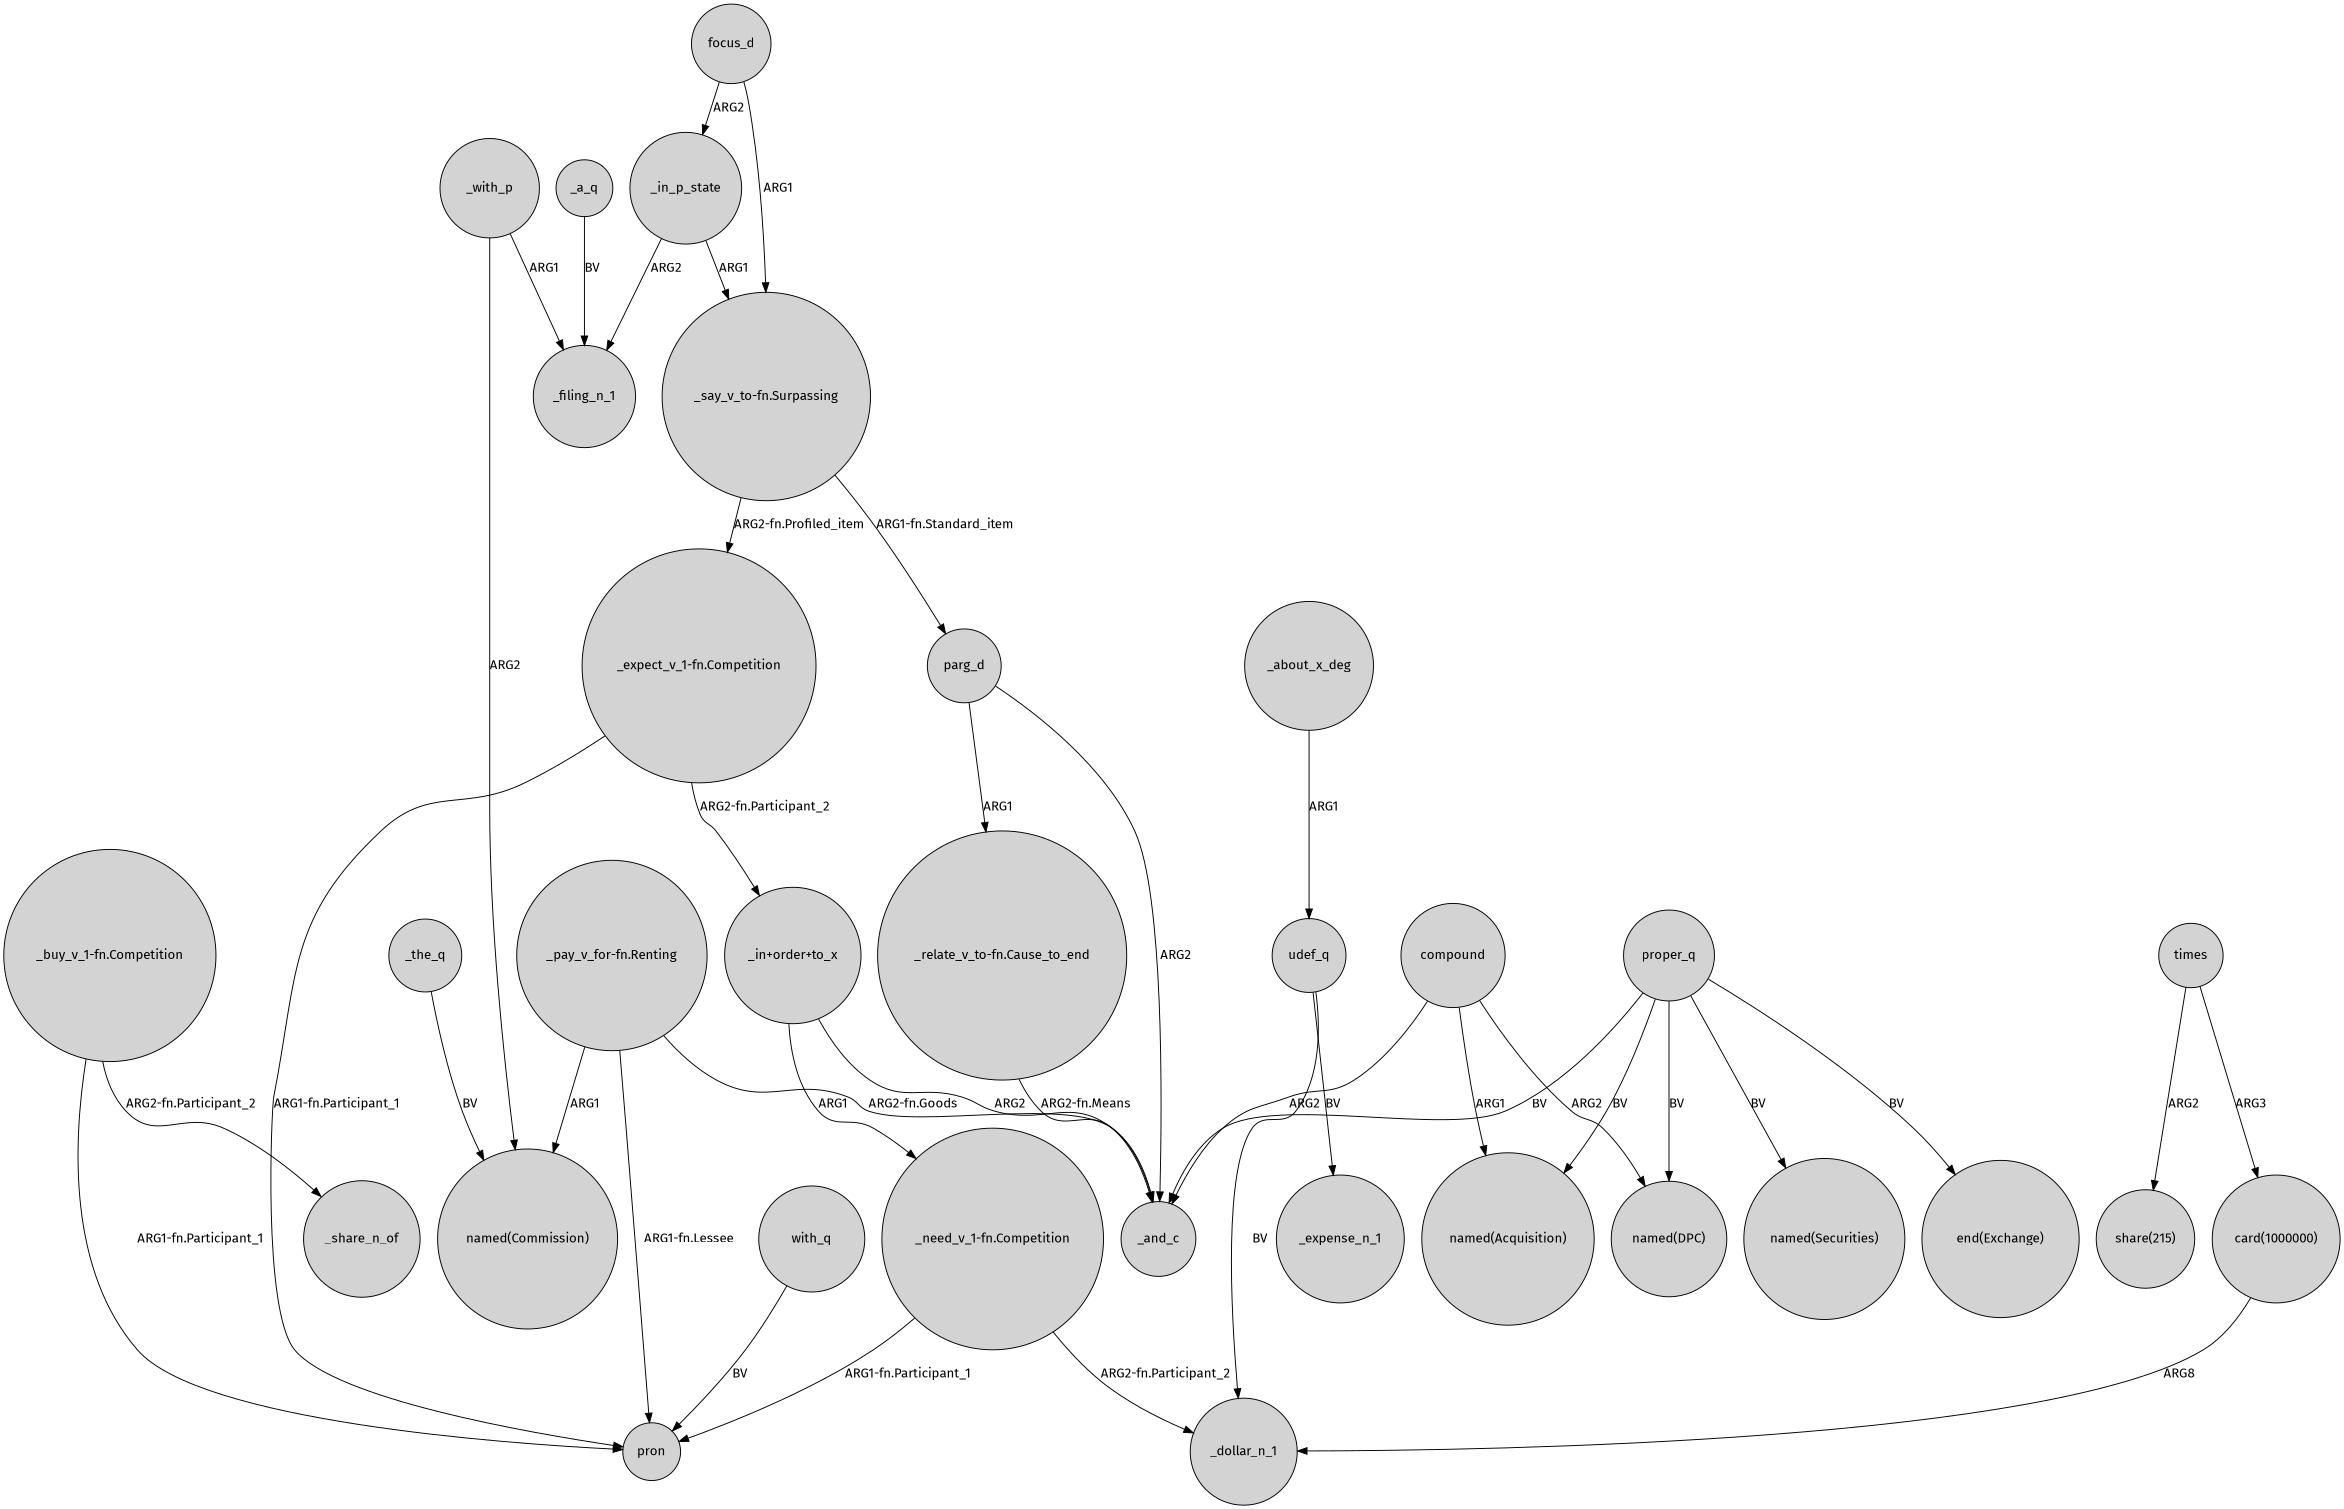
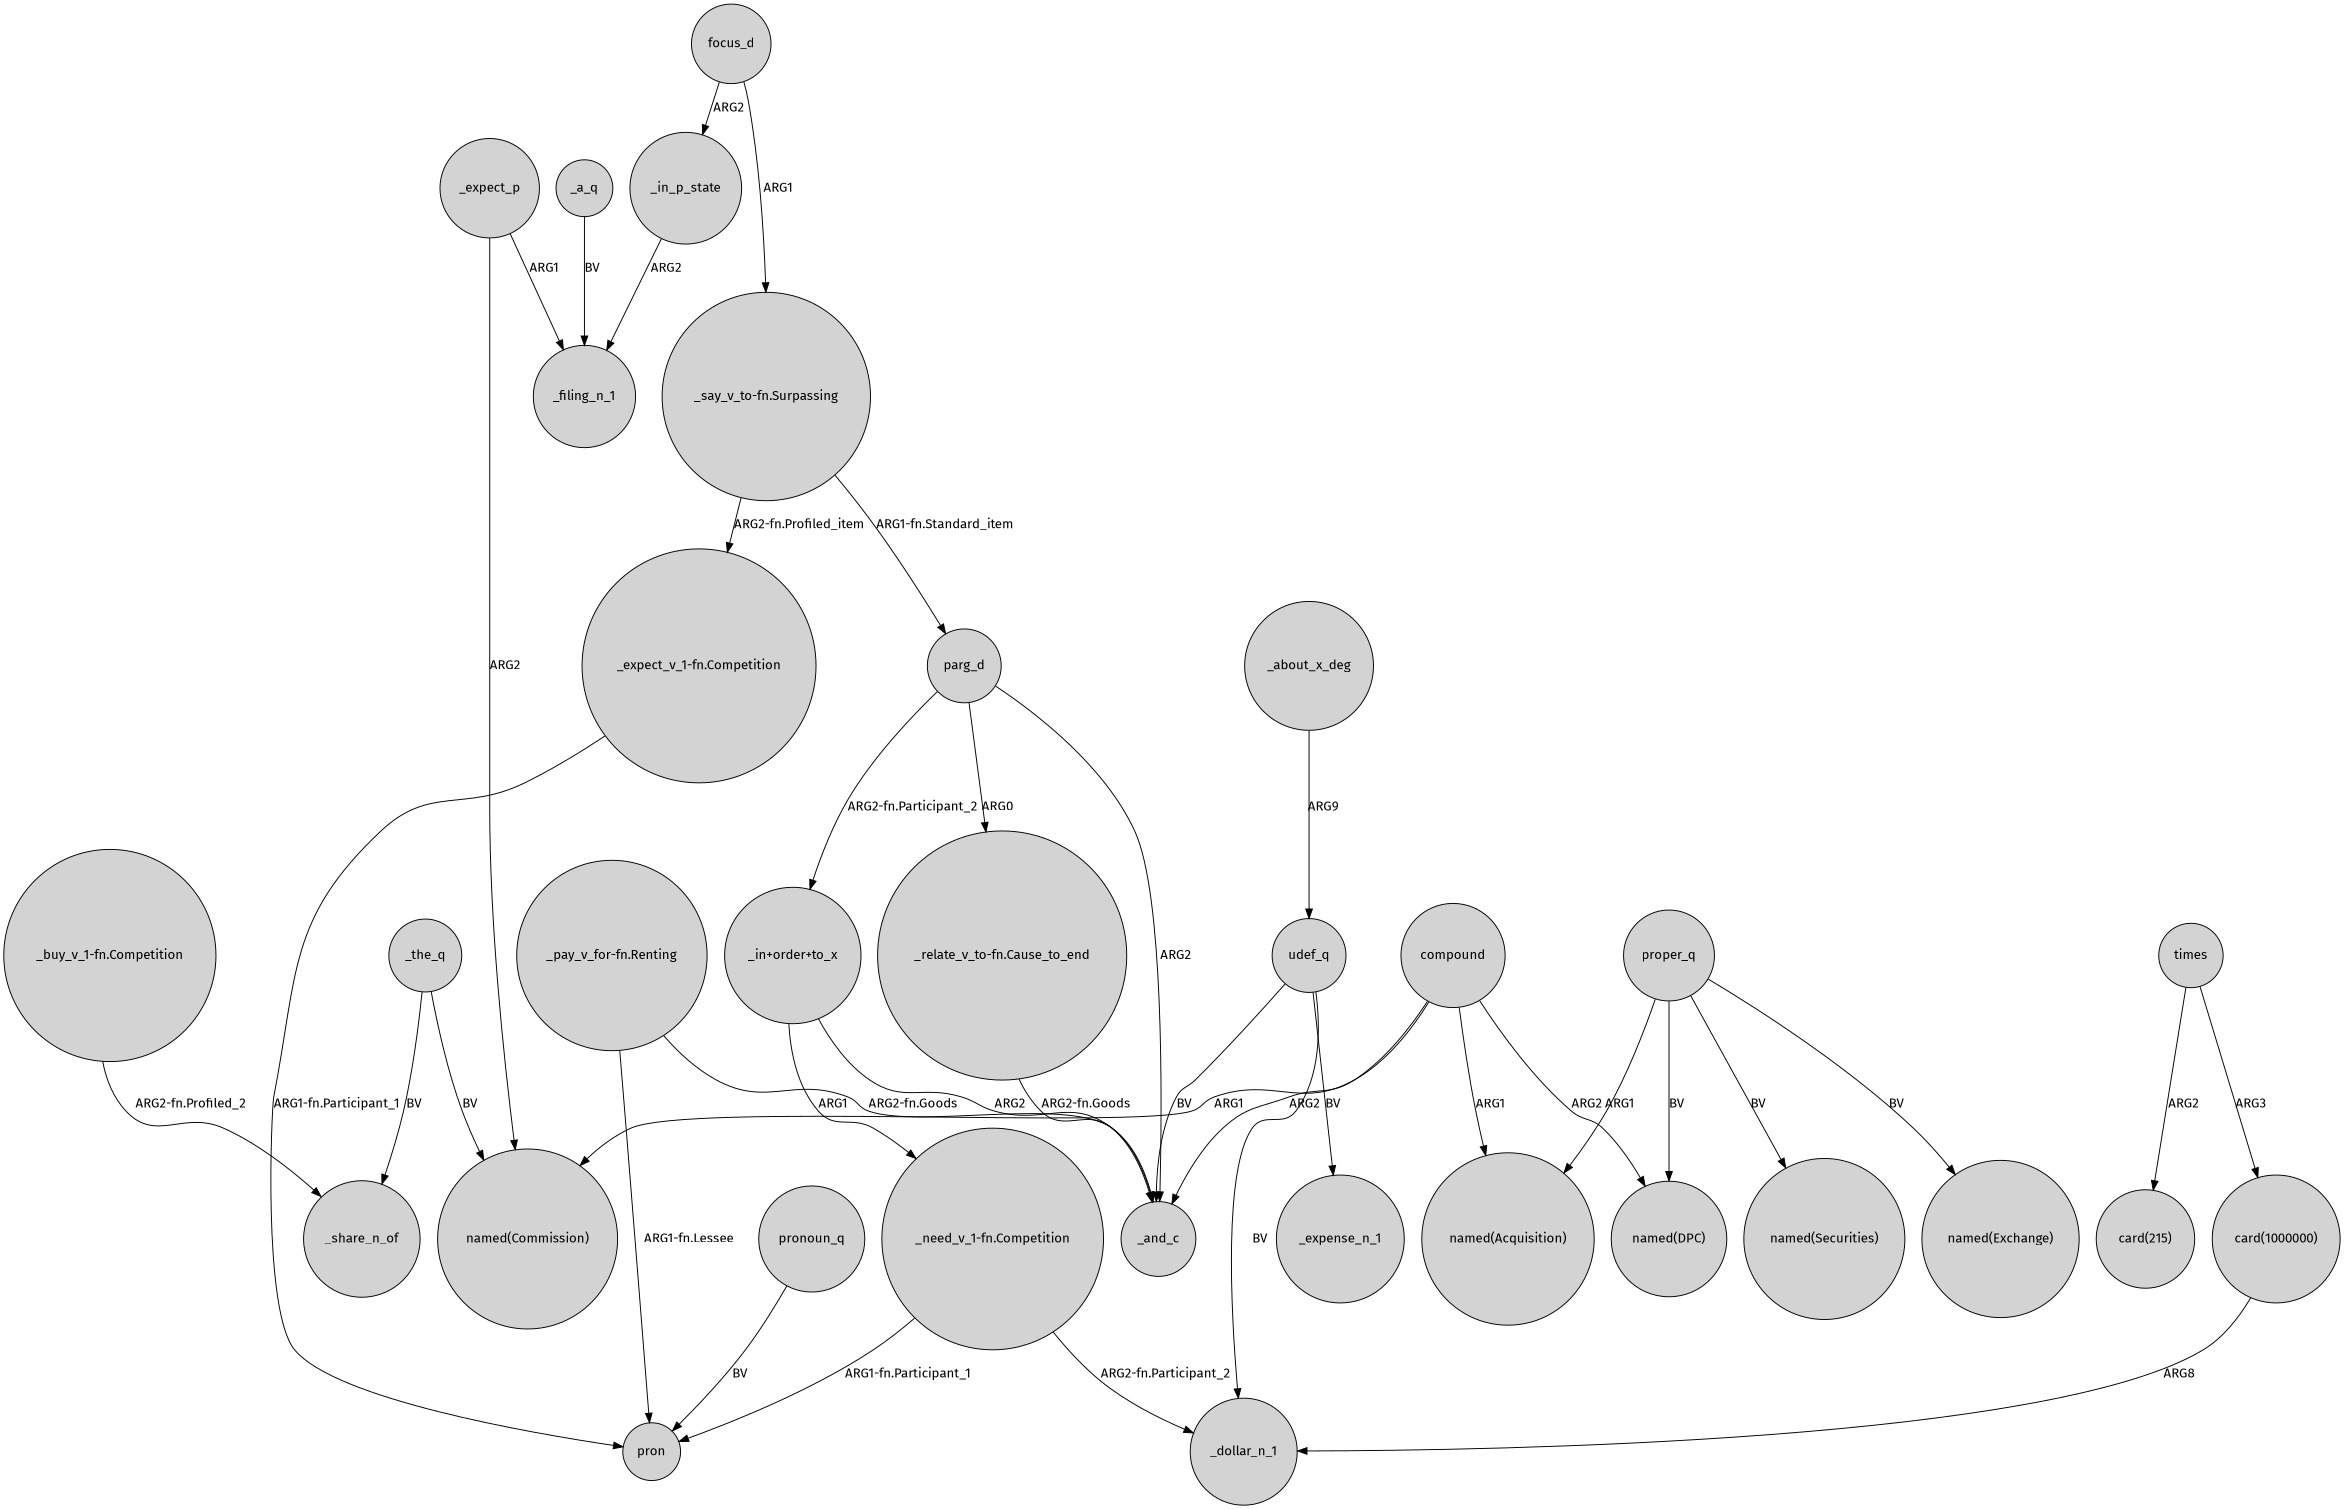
(490, 188) -> (490, 188)
(716, 265) -> none
(998, 807) -> (998, 807)
(1324, 807) -> (1324, 807)
(720, 836) -> (862, 778)
none -> (409, 1084)
(570, 1095) -> (1113, 1117)
(191, 1104) -> (191, 1104)
(1086, 1104) -> (1086, 1104)
(1620, 1104) -> (1620, 1104)
(1413, 1119) -> (1198, 1077)
(812, 1239) -> (812, 1239)
(2001, 1239) -> (2001, 1239)
(2145, 1239) -> (2145, 1239)
(220, 1394) -> none
